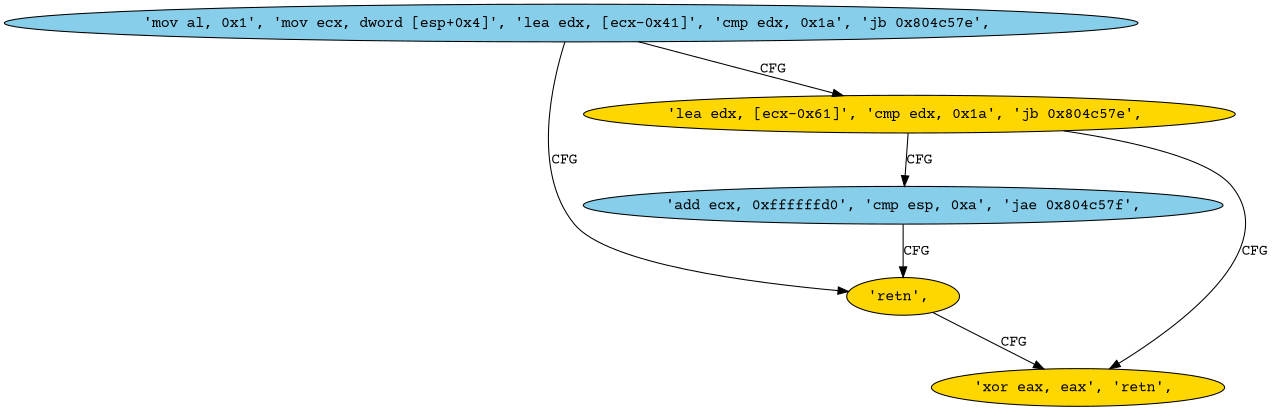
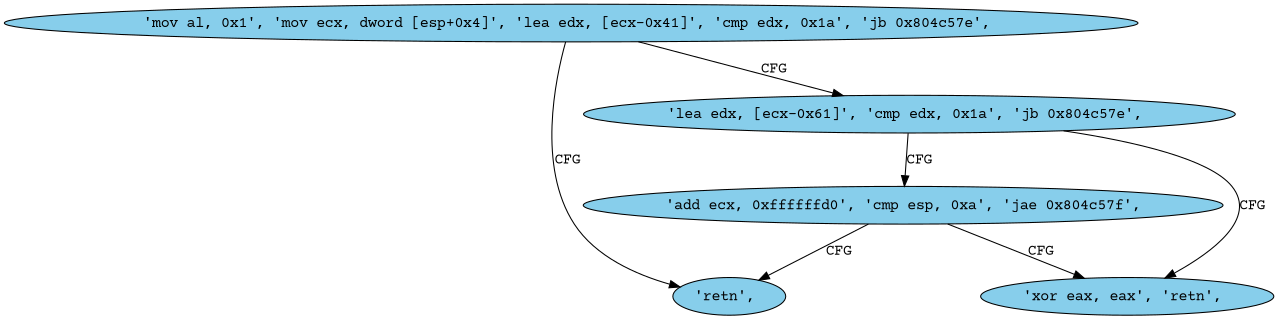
(909, 114) -> (909, 114)
(903, 296) -> (729, 296)
(984, 338) -> (1011, 249)
(1078, 387) -> (1127, 296)
